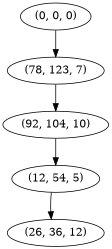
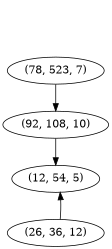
(56, 17) -> none
(56, 71) -> (56, 71)
(56, 125) -> (56, 125)
(51, 202) -> (61, 210)
